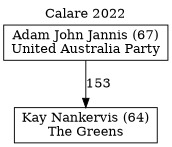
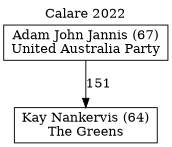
(99, 84) -> (99, 84)
